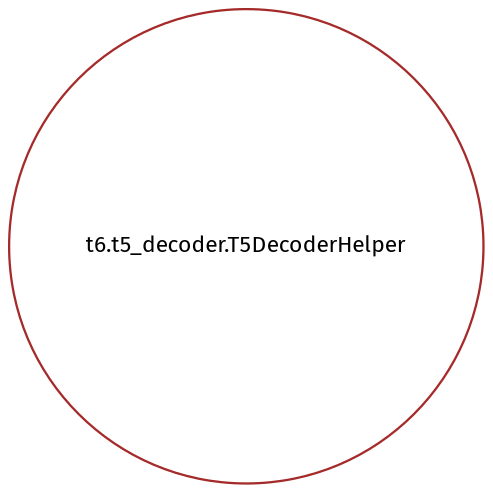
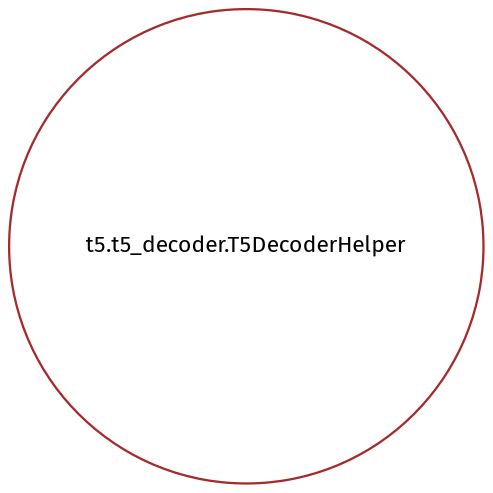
(246, 246) -> (246, 246)
